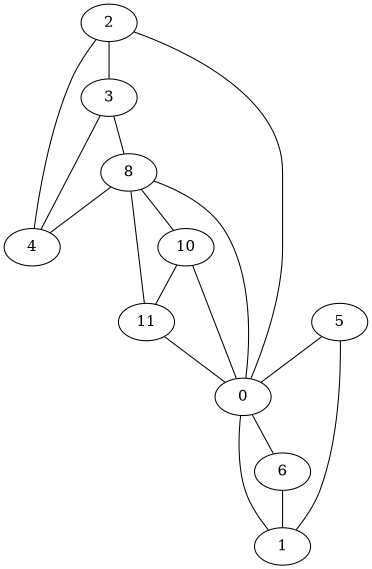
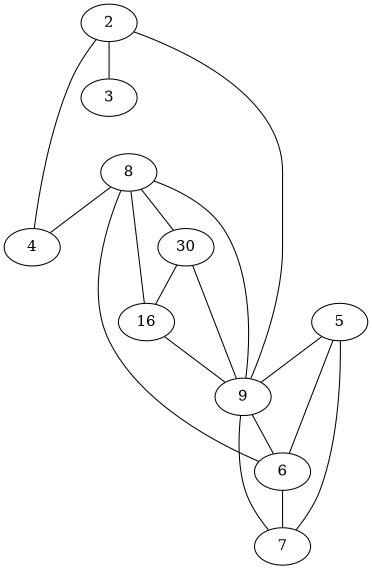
(119, 135) -> (120, 358)
(71, 172) -> none
(186, 247) -> (186, 247)
(146, 322) -> (146, 322)
(243, 397) -> (243, 397)
none -> (311, 397)
(283, 546) -> (283, 546)
